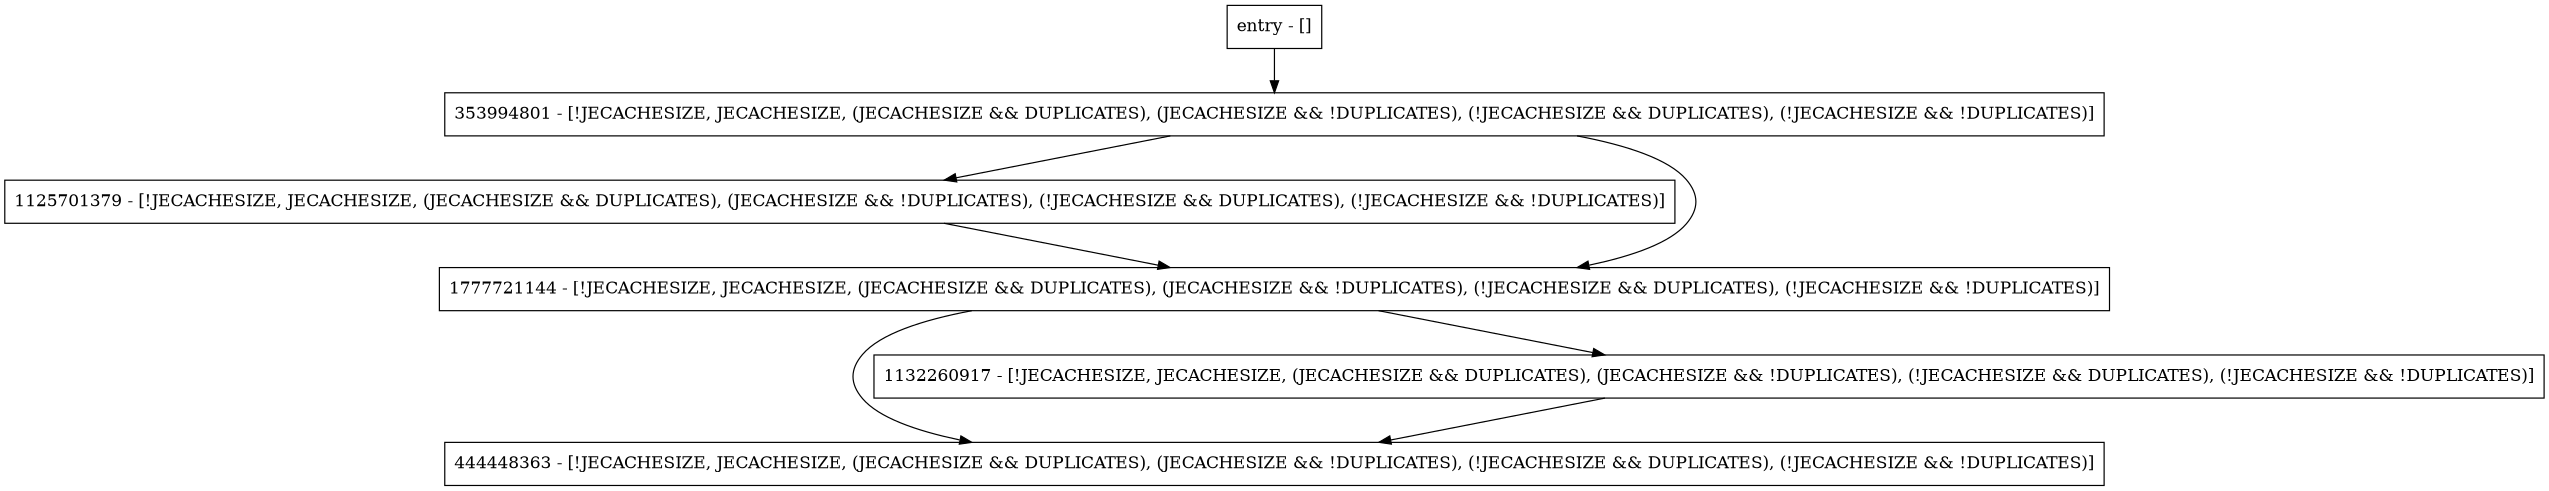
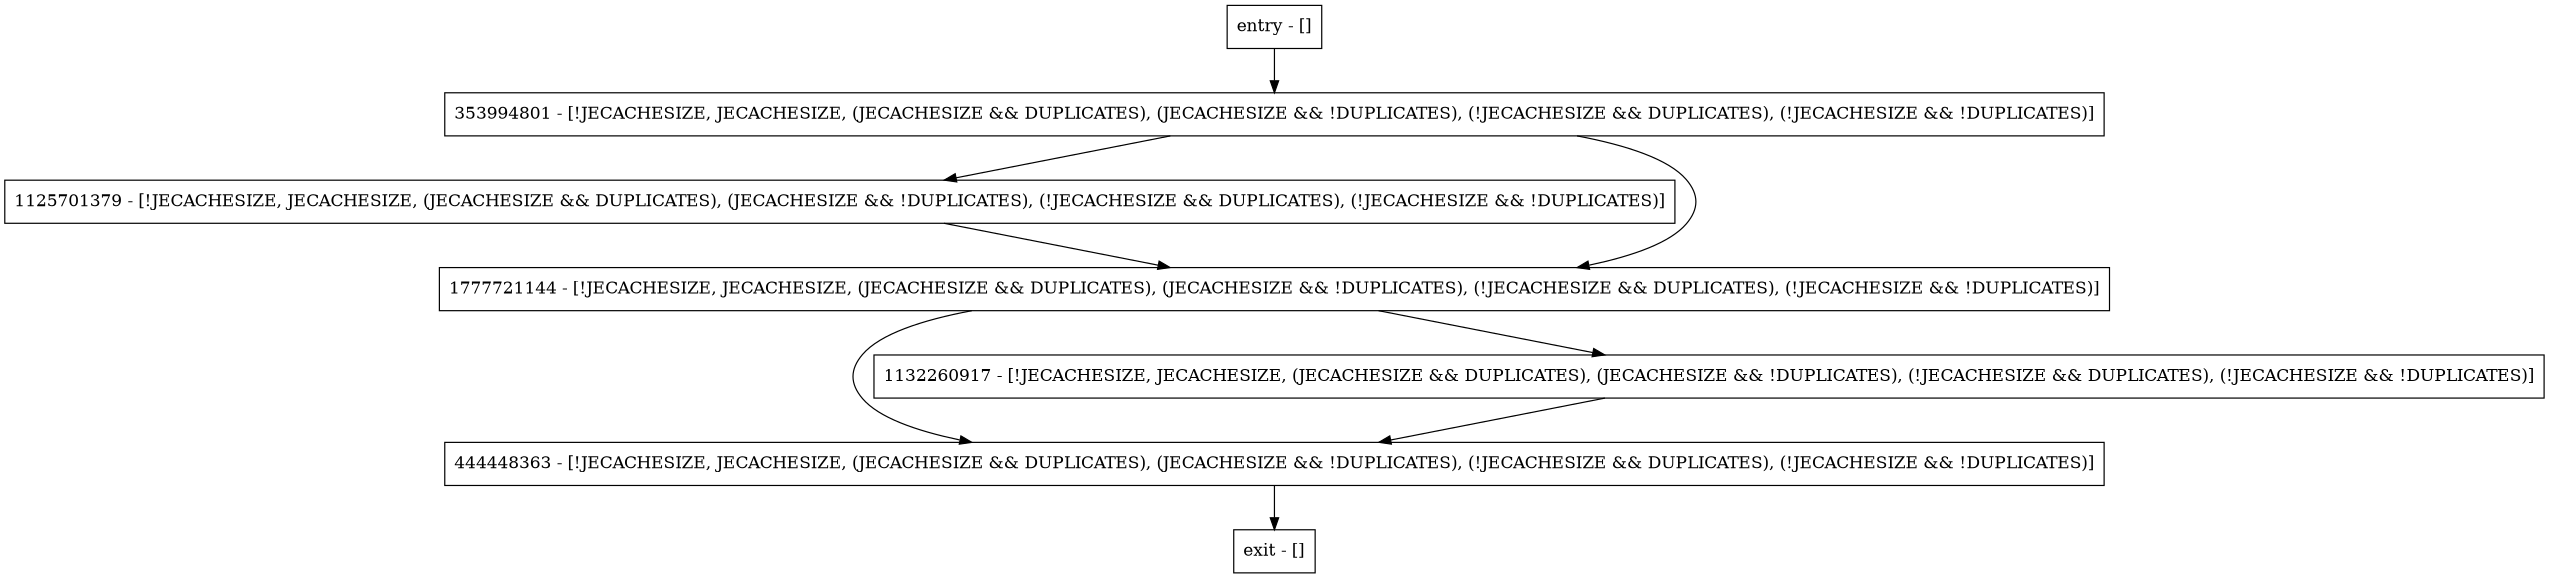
none -> (1274, 551)
